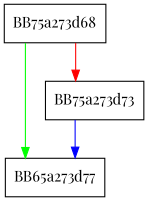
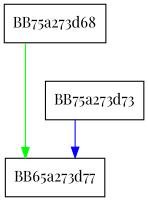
(76, 57) -> none
